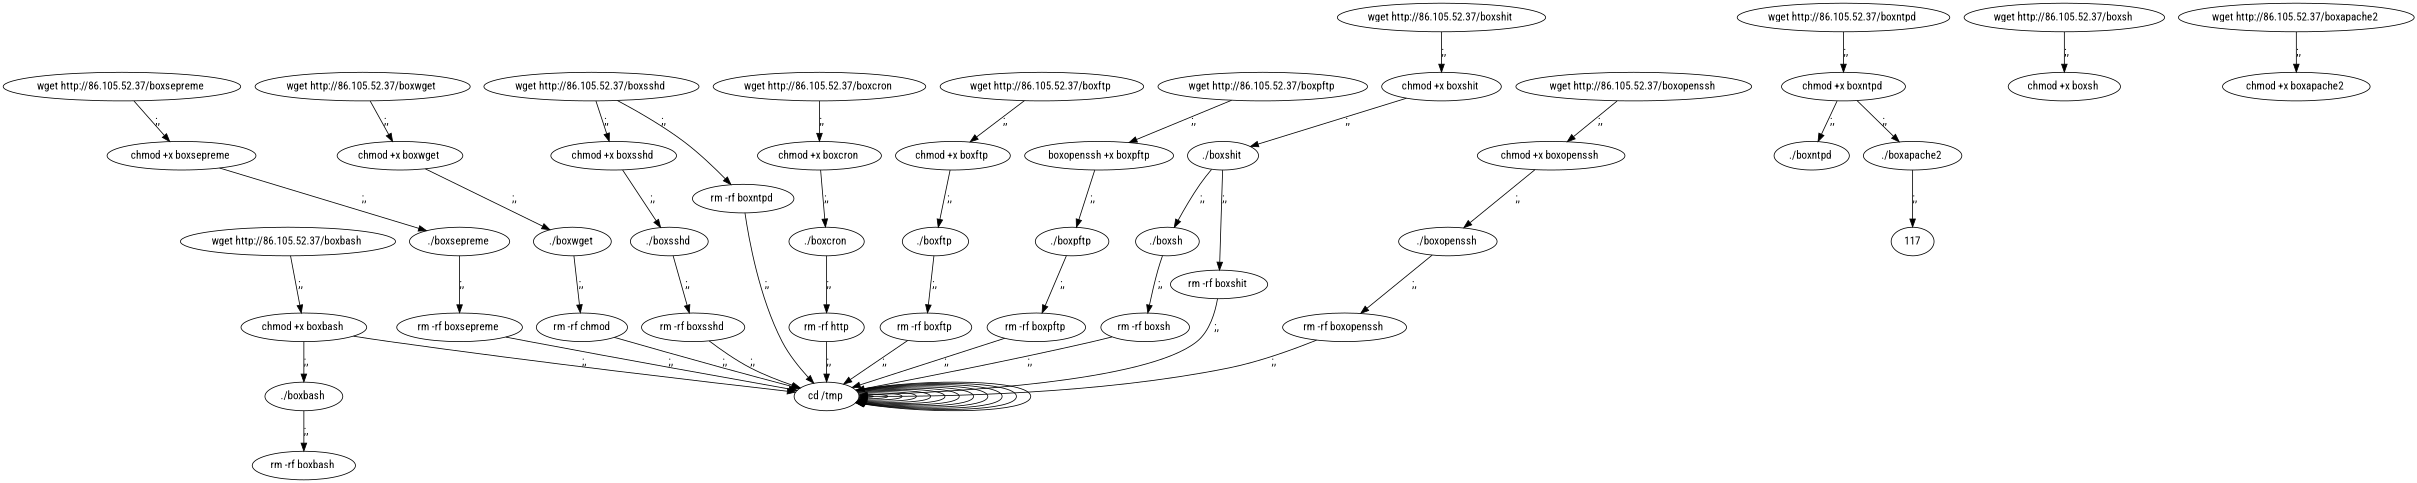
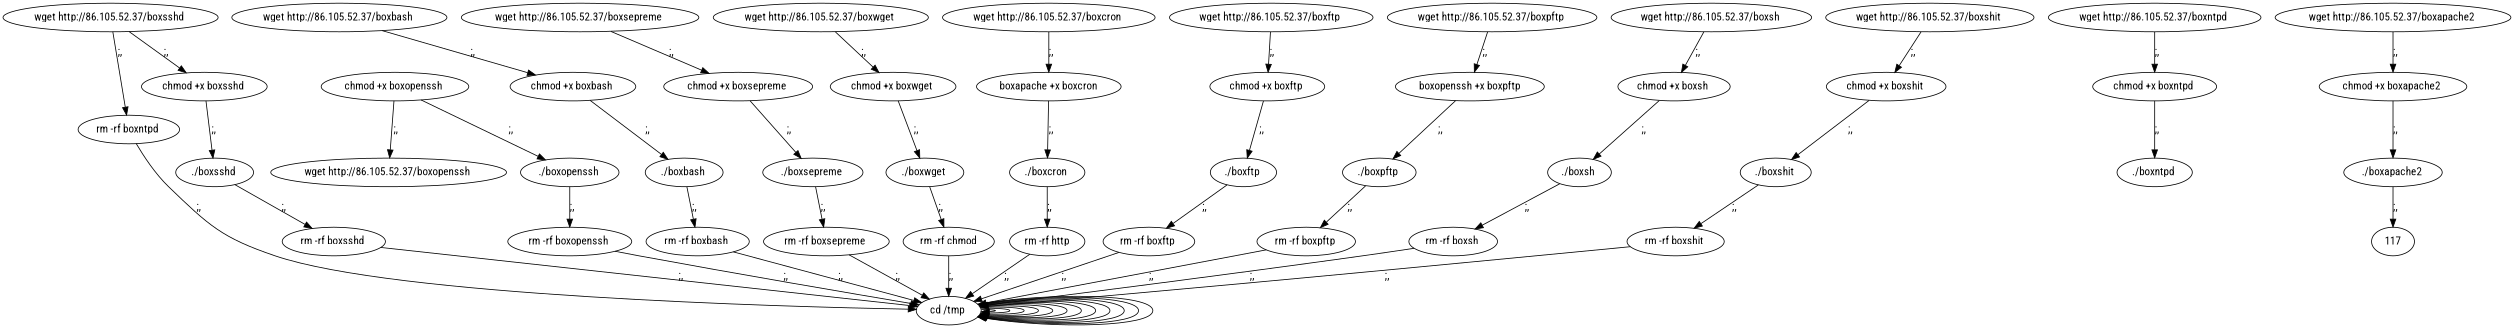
(1875, 118) -> (2393, 125)
(1595, 119) -> (392, 125)
(819, 156) -> (1049, 87)
(1194, 194) -> (1629, 127)
(570, 365) -> (824, 276)
